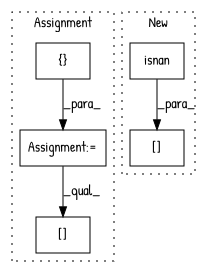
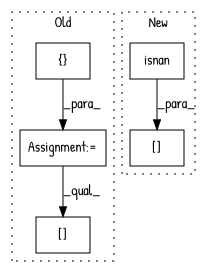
(63, 24) -> (63, 24)
